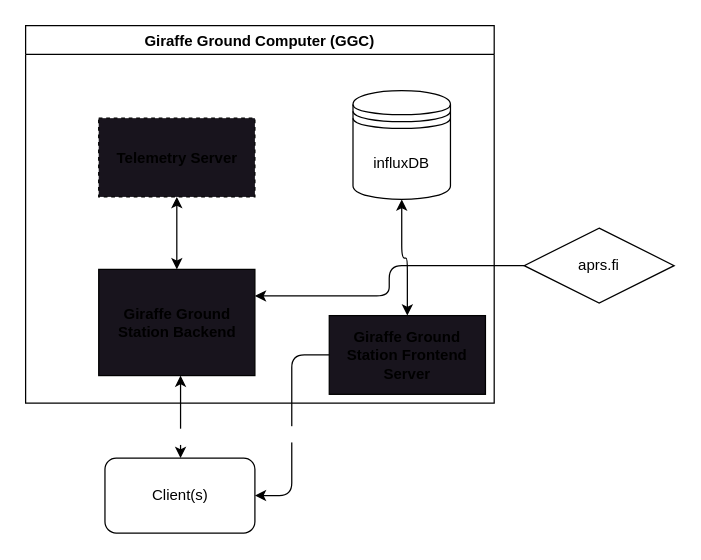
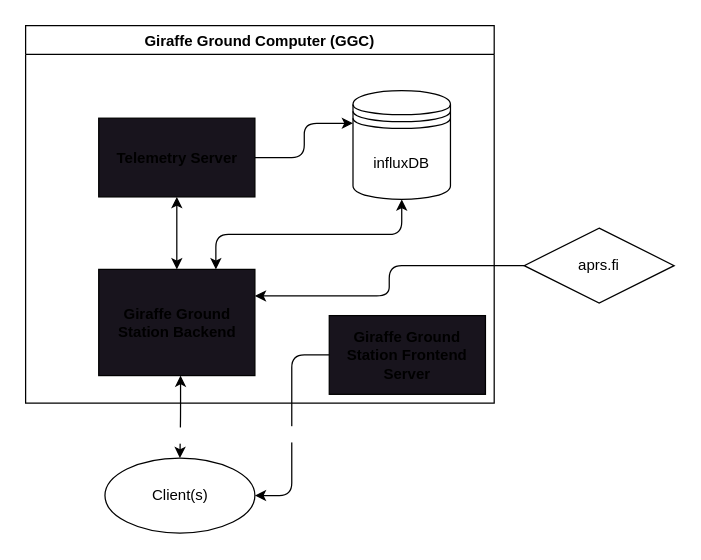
none -> (304, 145)
(177, 158) -> (177, 158)
(407, 267) -> (301, 234)
(180, 496) -> (180, 496)
